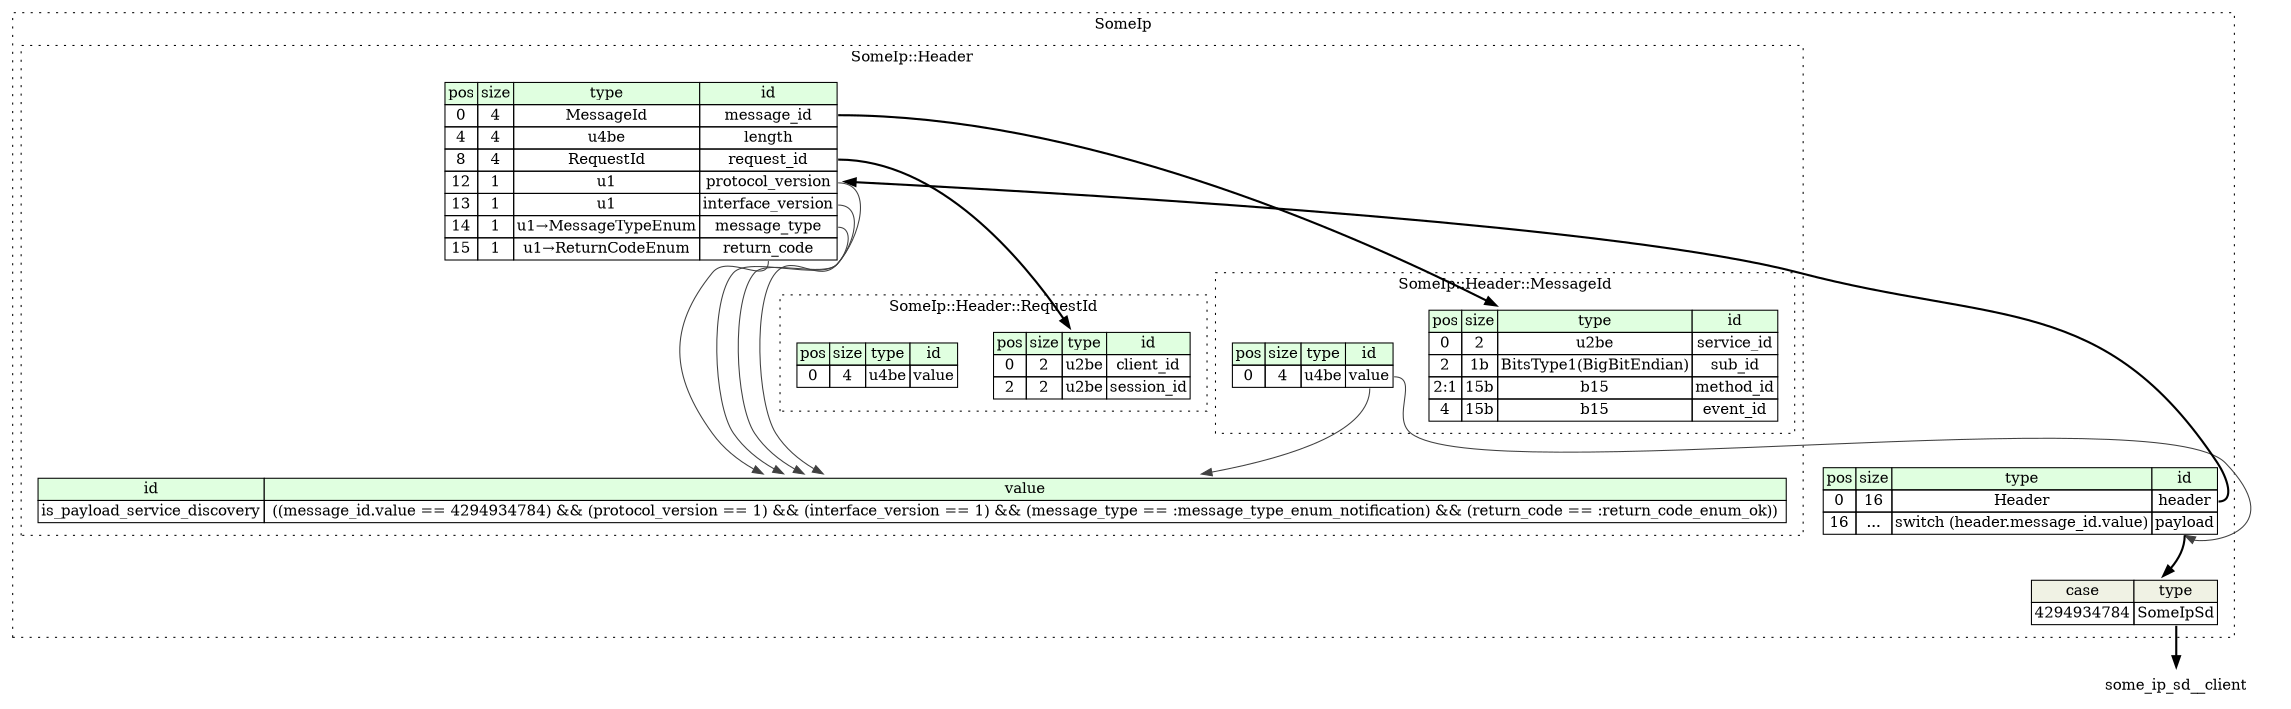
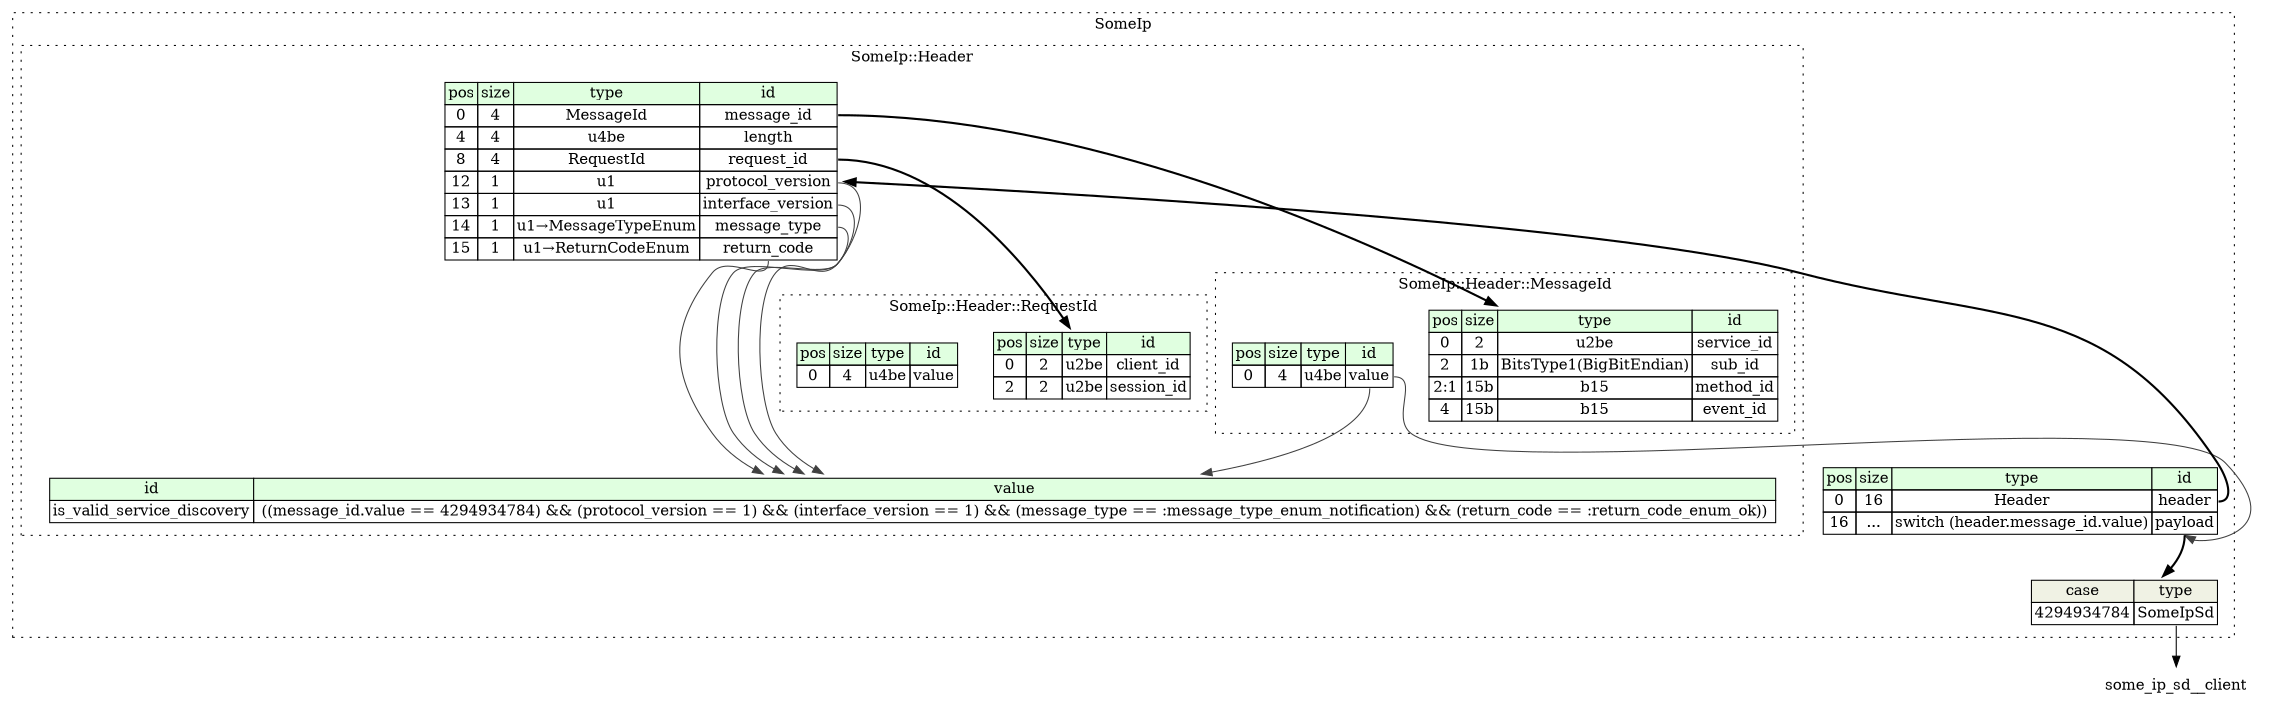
(151, 511) -> (152, 511)
(2176, 644) -> (2176, 644)
